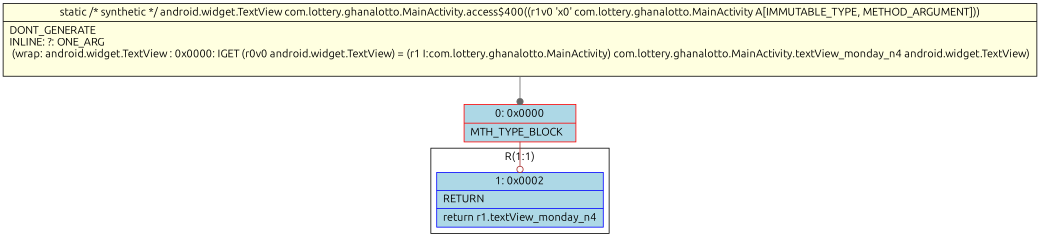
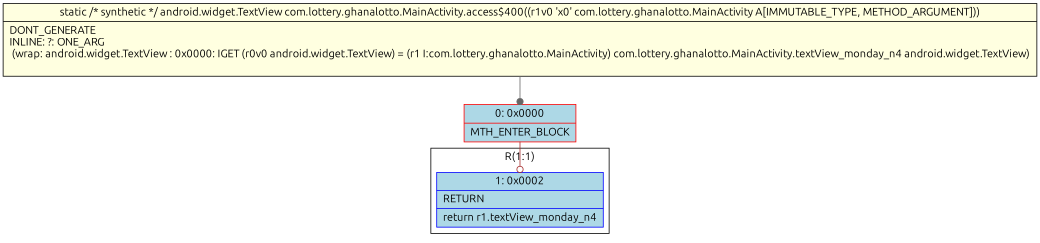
(516, 132) -> (520, 132)
